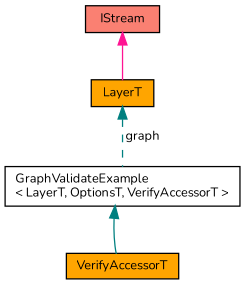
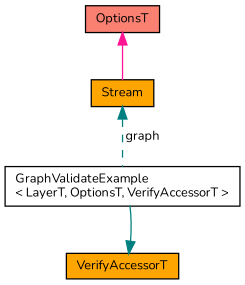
(123, 19) -> (123, 19)
(123, 93) -> (123, 93)
(114, 236) -> (131, 223)
